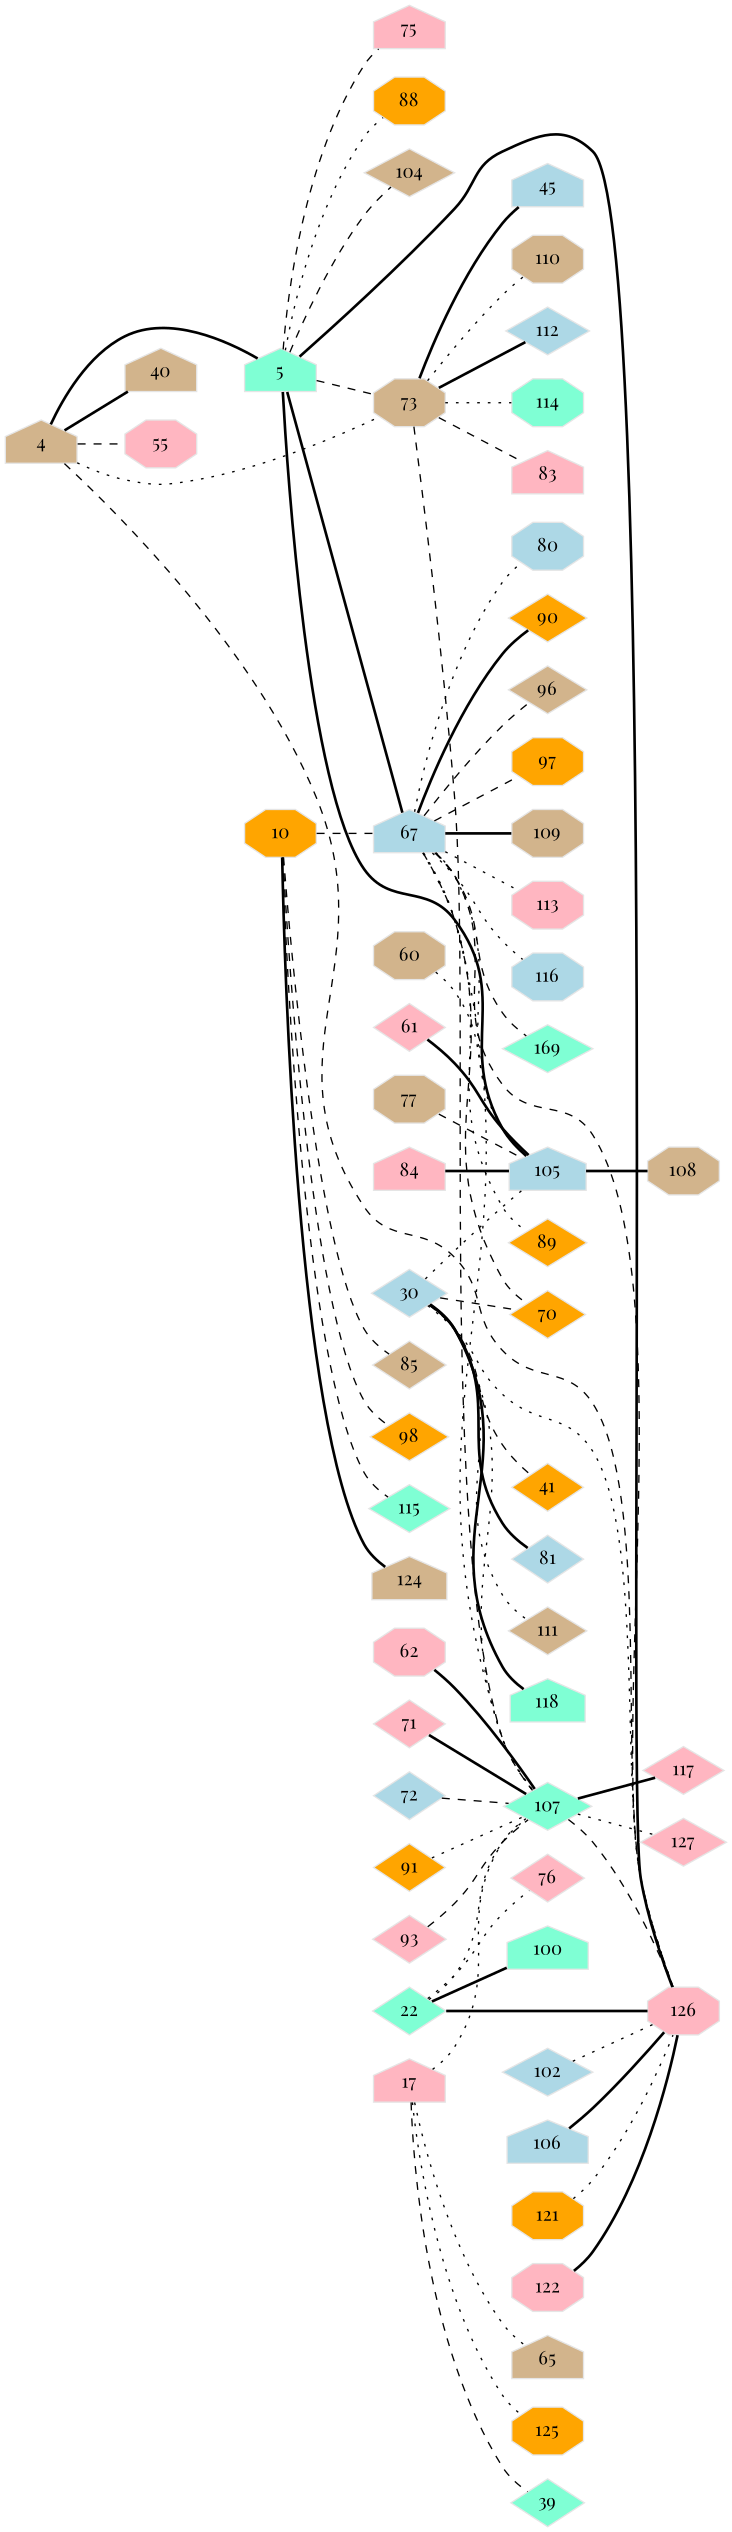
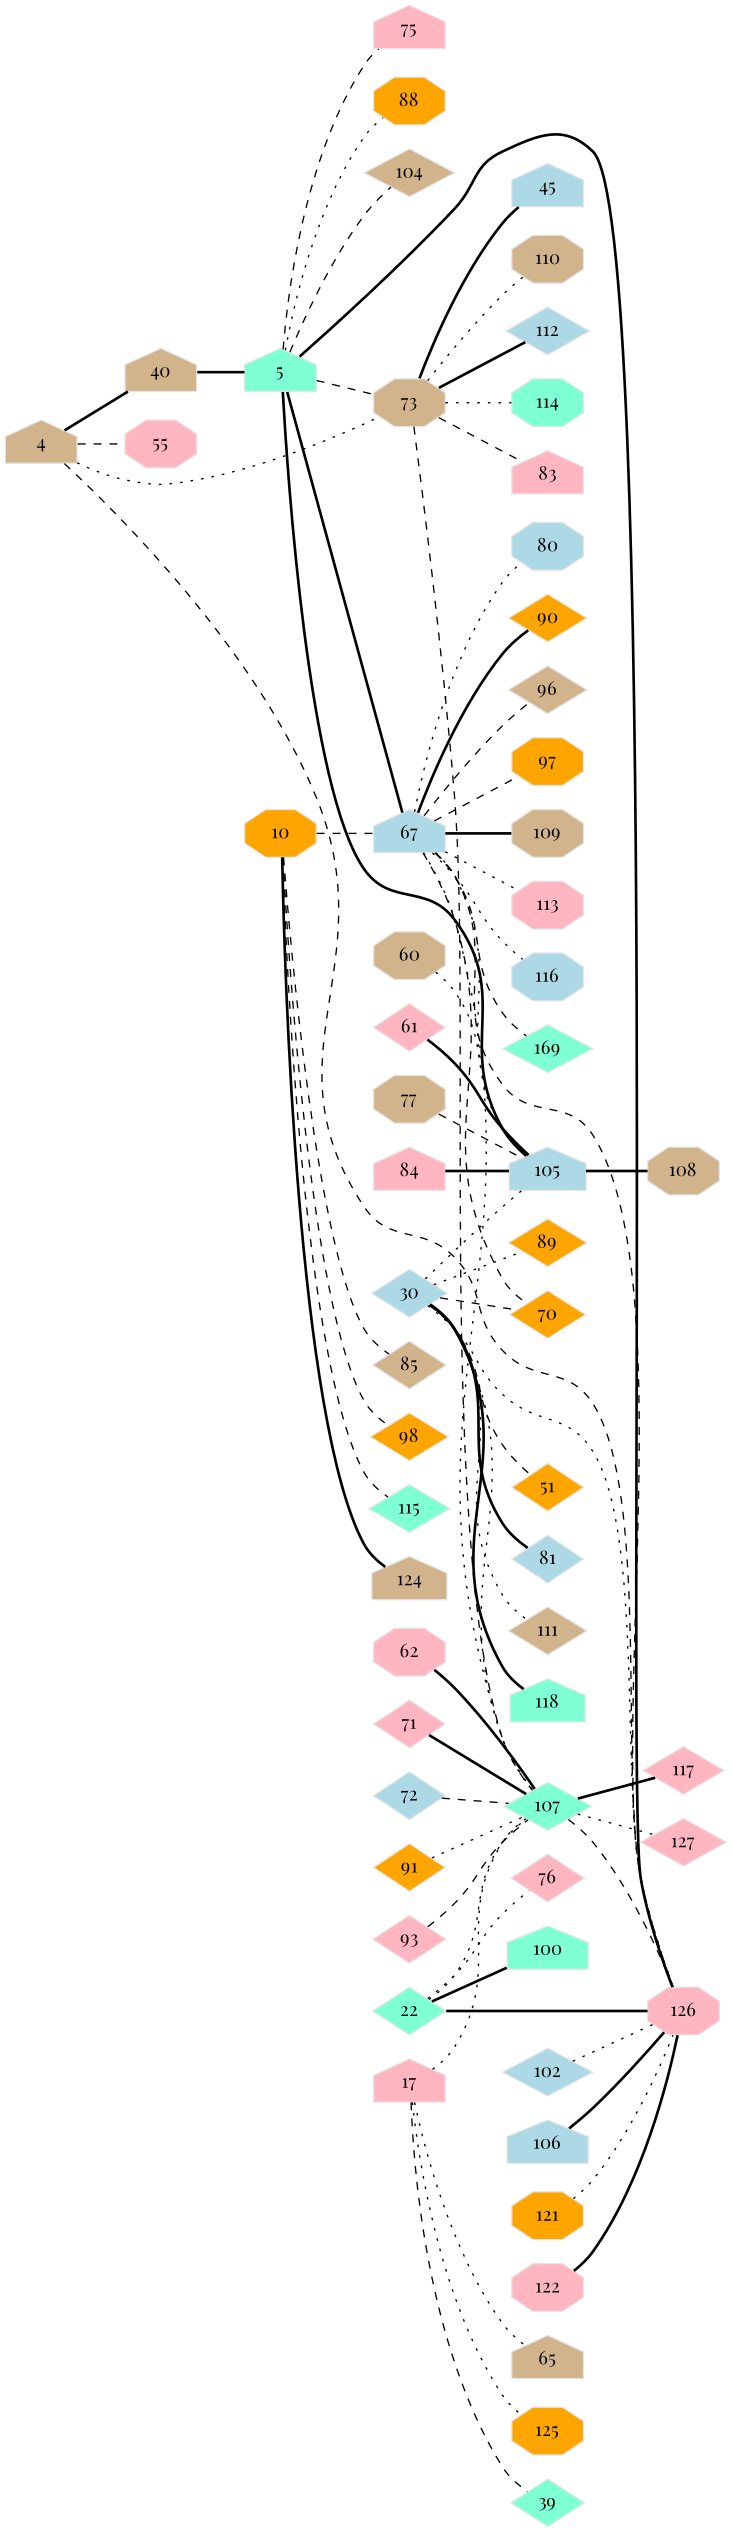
(136, 333) -> (221, 372)
(477, 1146) -> (478, 1268)
(548, 1487) -> (548, 1487)
